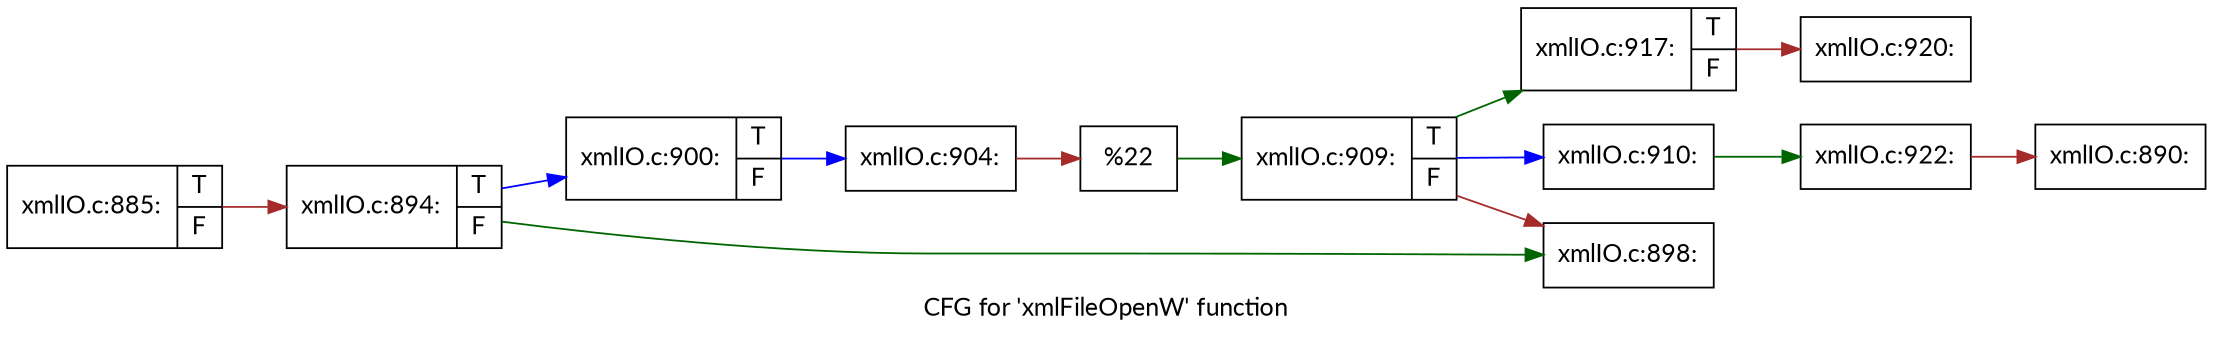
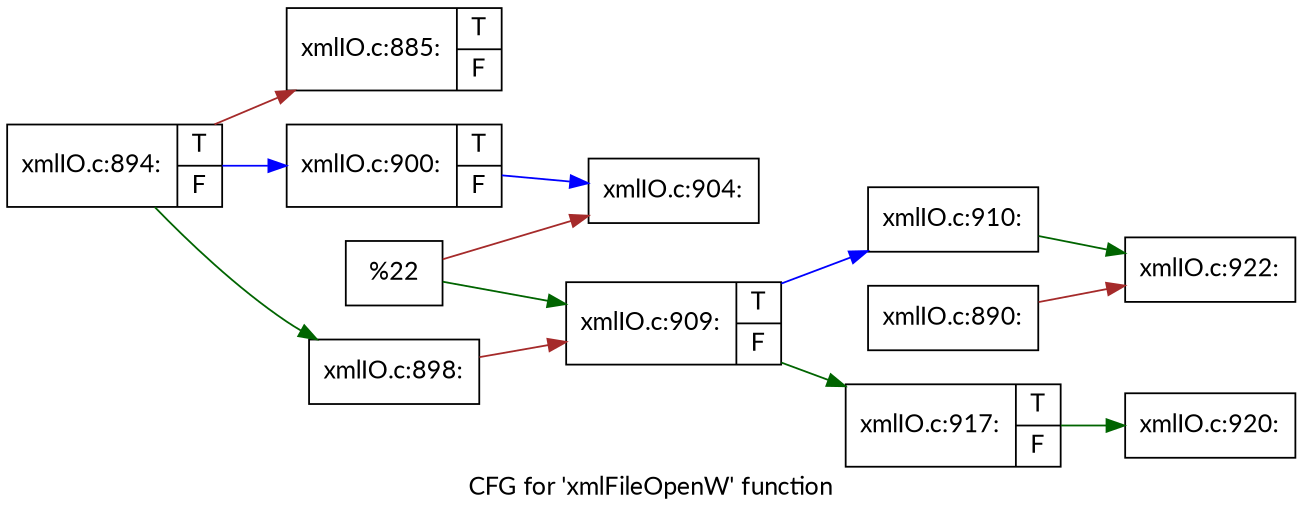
(1759, 49) -> (1084, 426)
(1994, 157) -> (1073, 296)
(1039, 159) -> (507, 240)
(245, 207) -> (246, 111)
(1491, 208) -> (514, 351)
